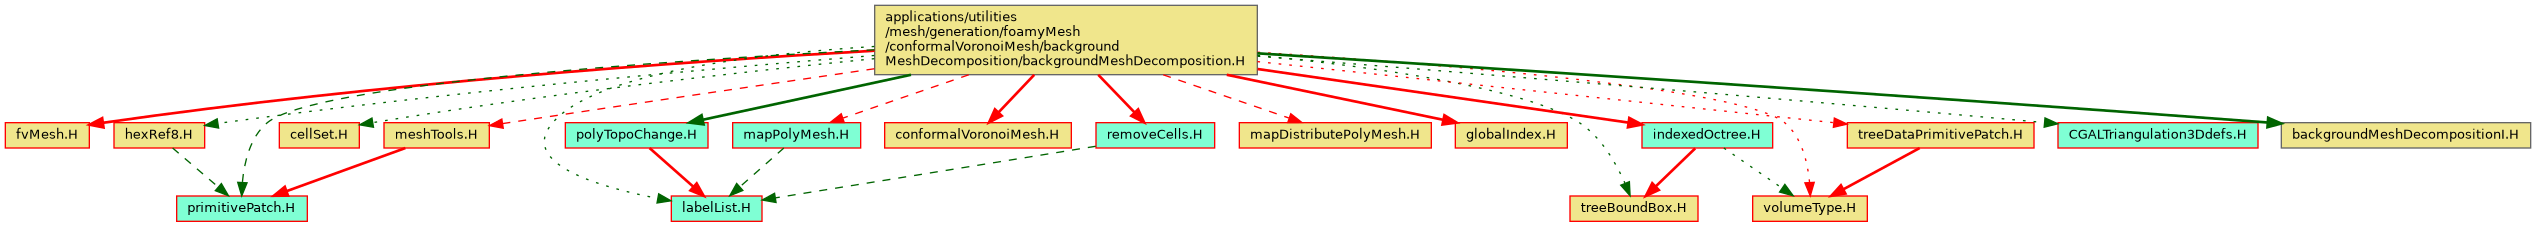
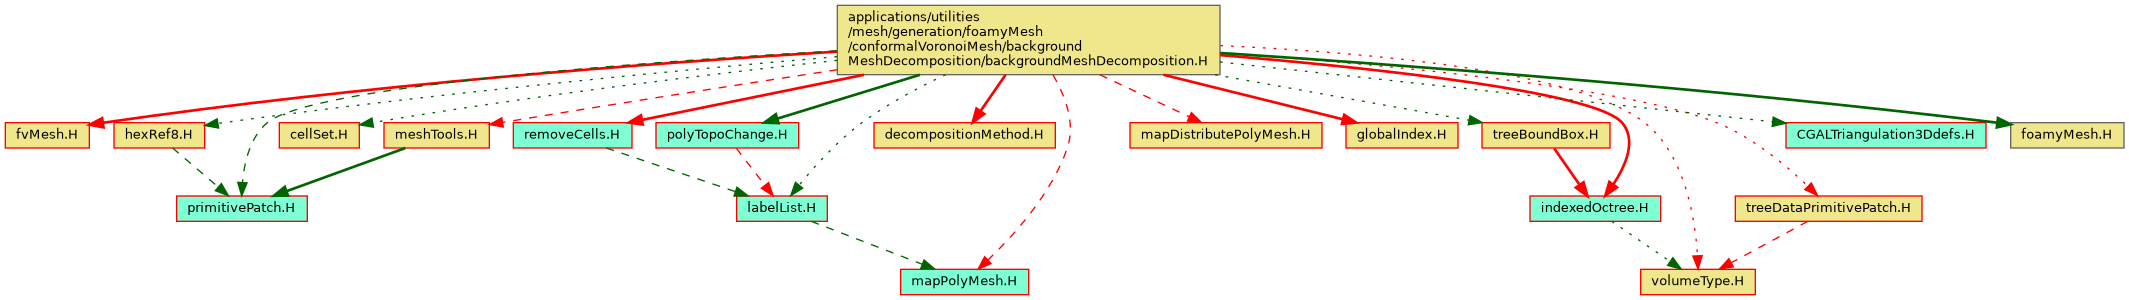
(978, 135) -> (965, 135)
(2406, 135) -> (2067, 135)
(671, 167) -> (751, 167)
(762, 167) -> (867, 243)
(1676, 167) -> (1567, 167)
(1881, 169) -> (1769, 242)
(346, 170) -> (346, 170)
